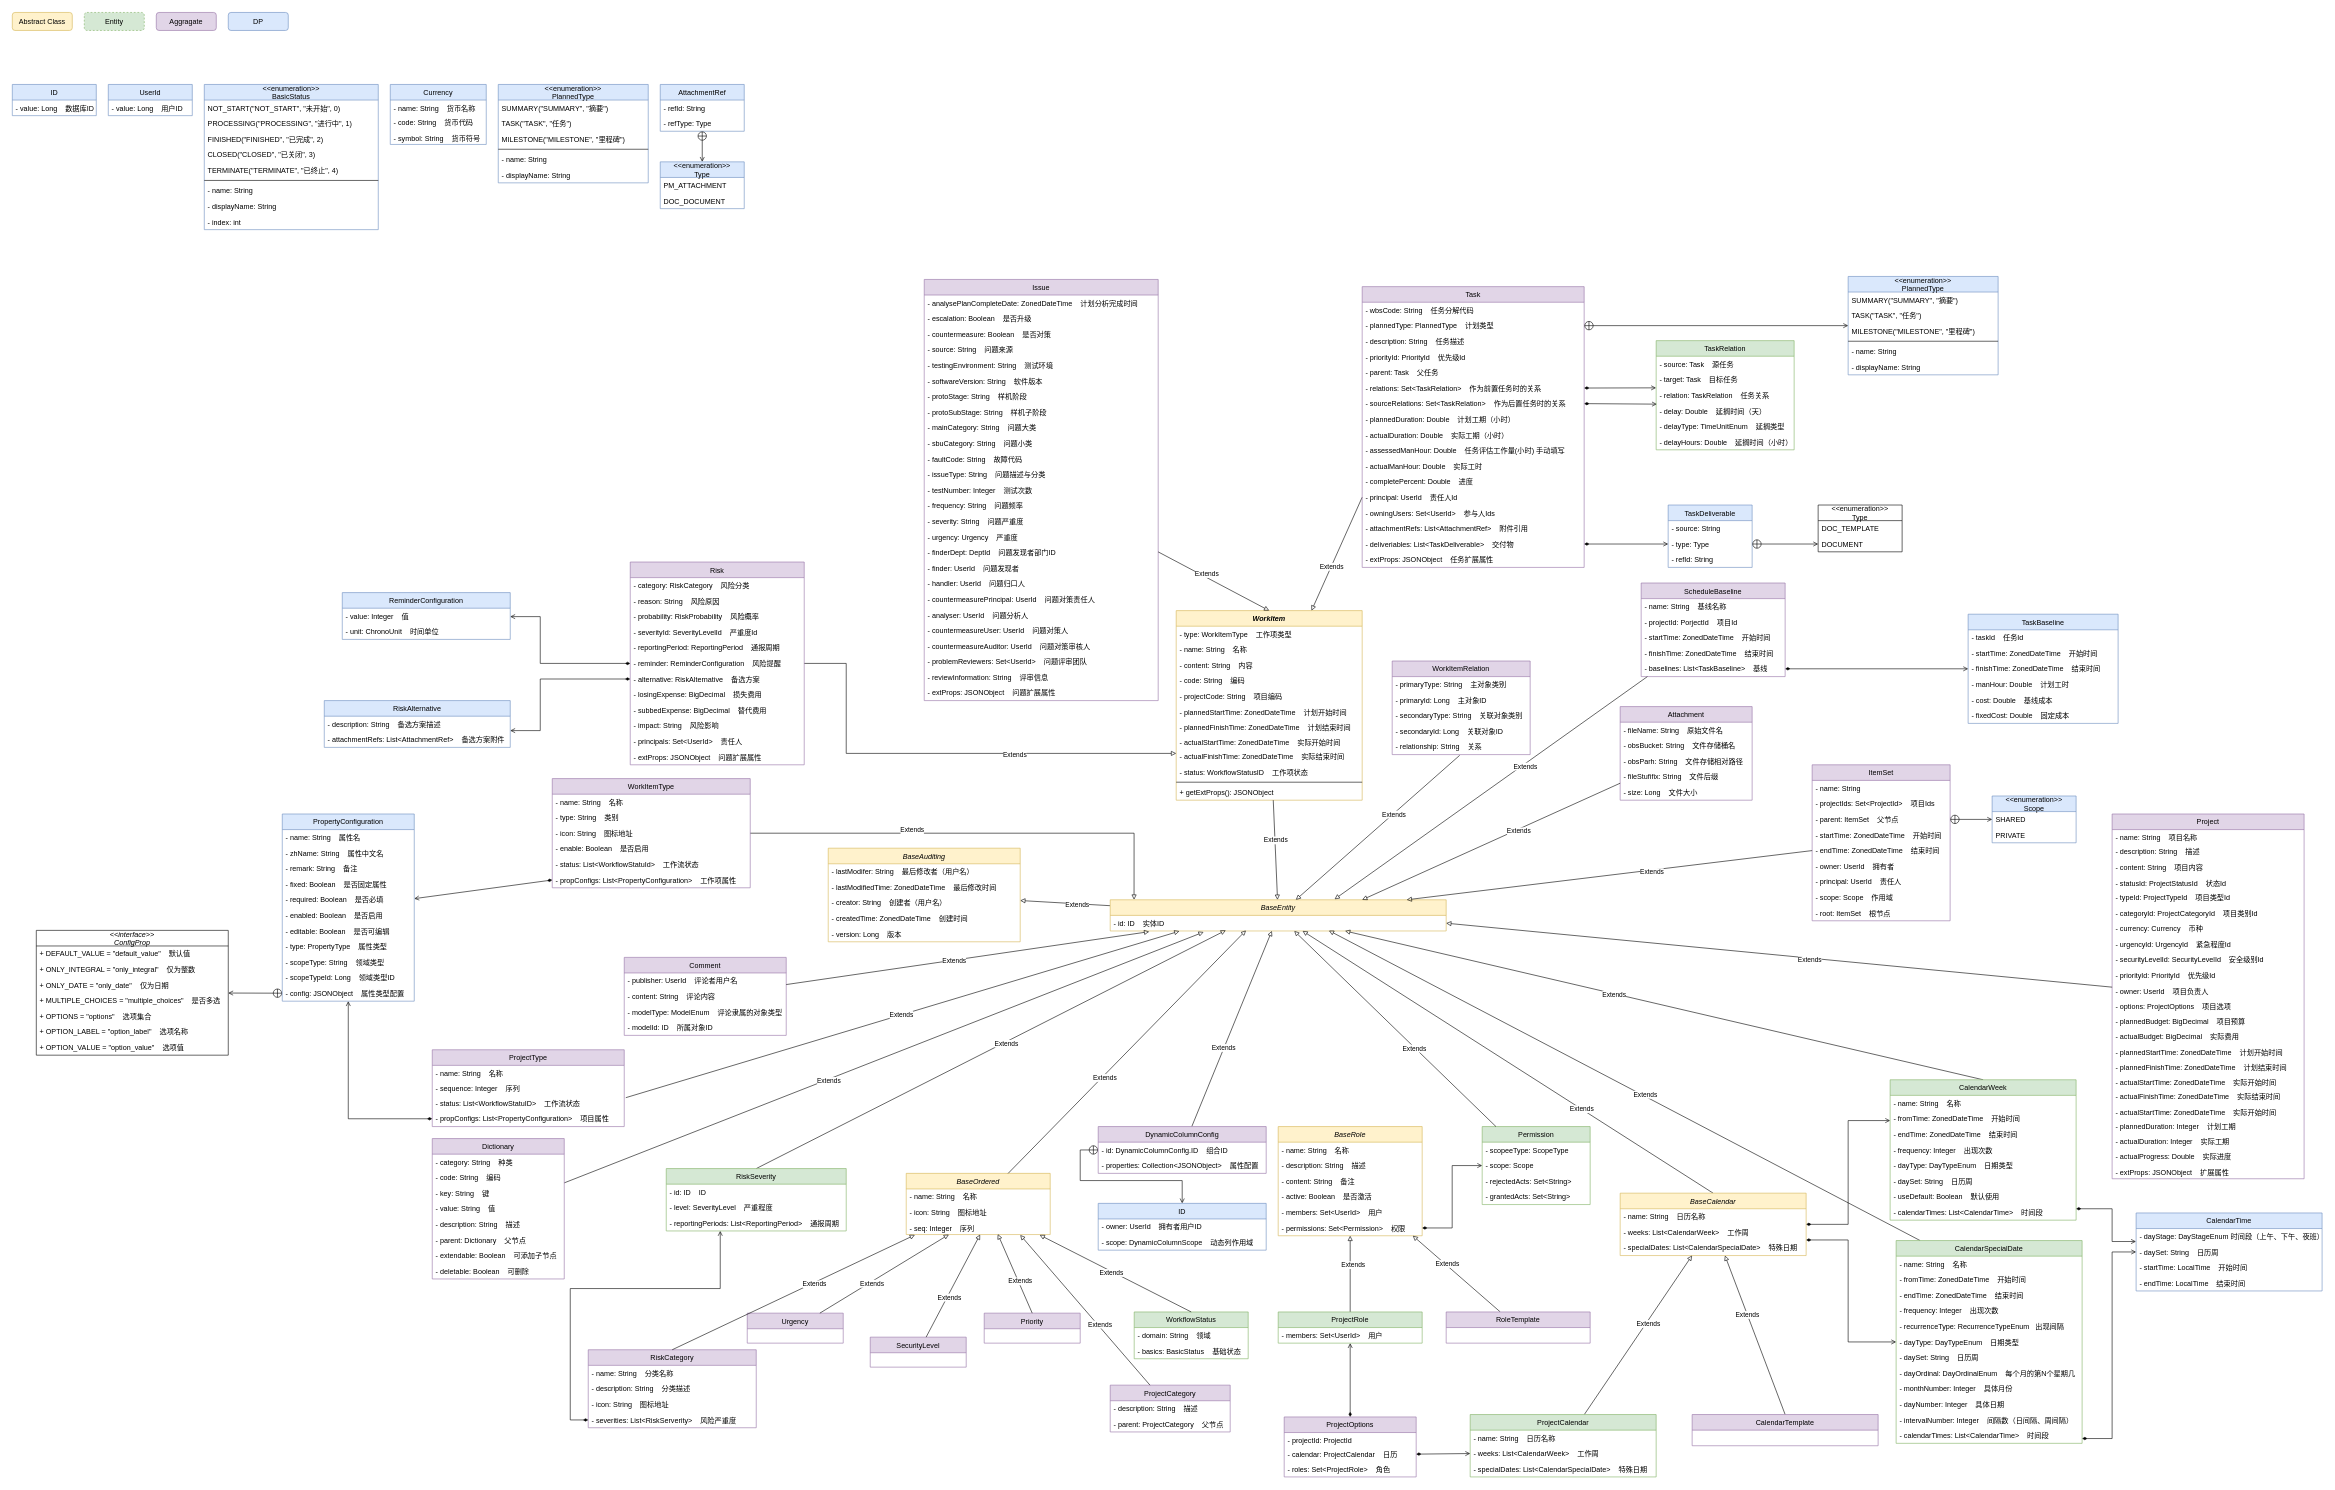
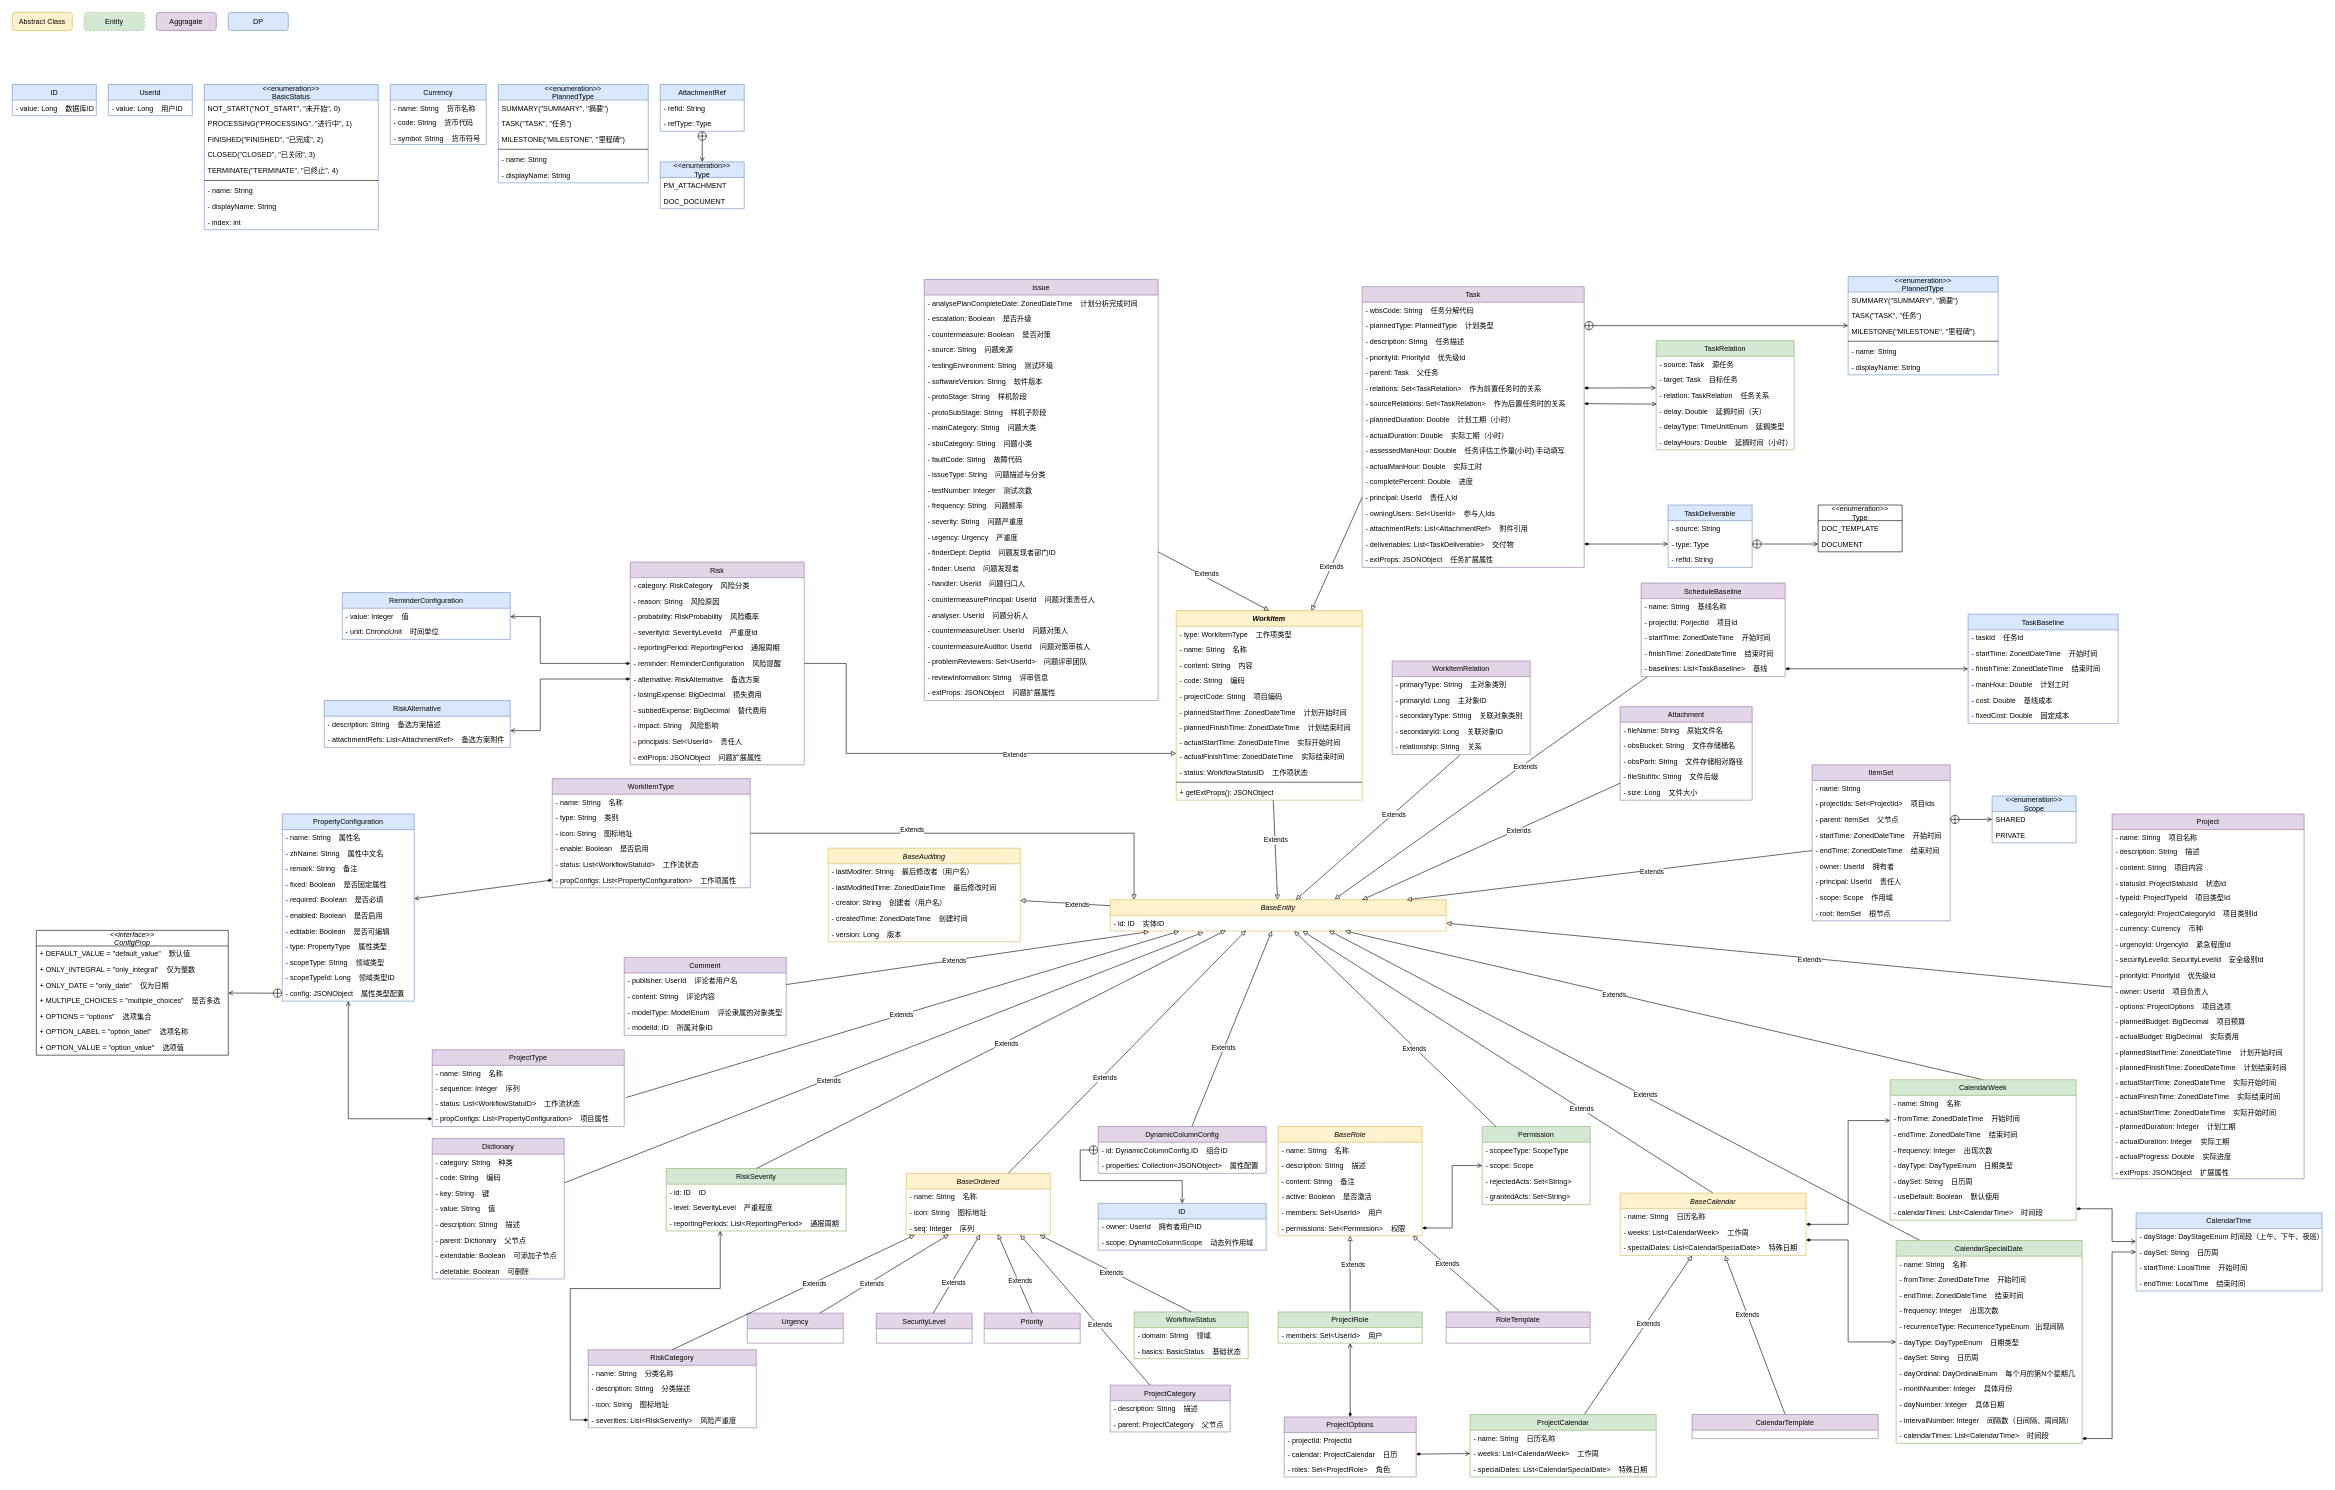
(918, 1352) -> (924, 1328)
(1785, 1430) -> (1785, 1427)
